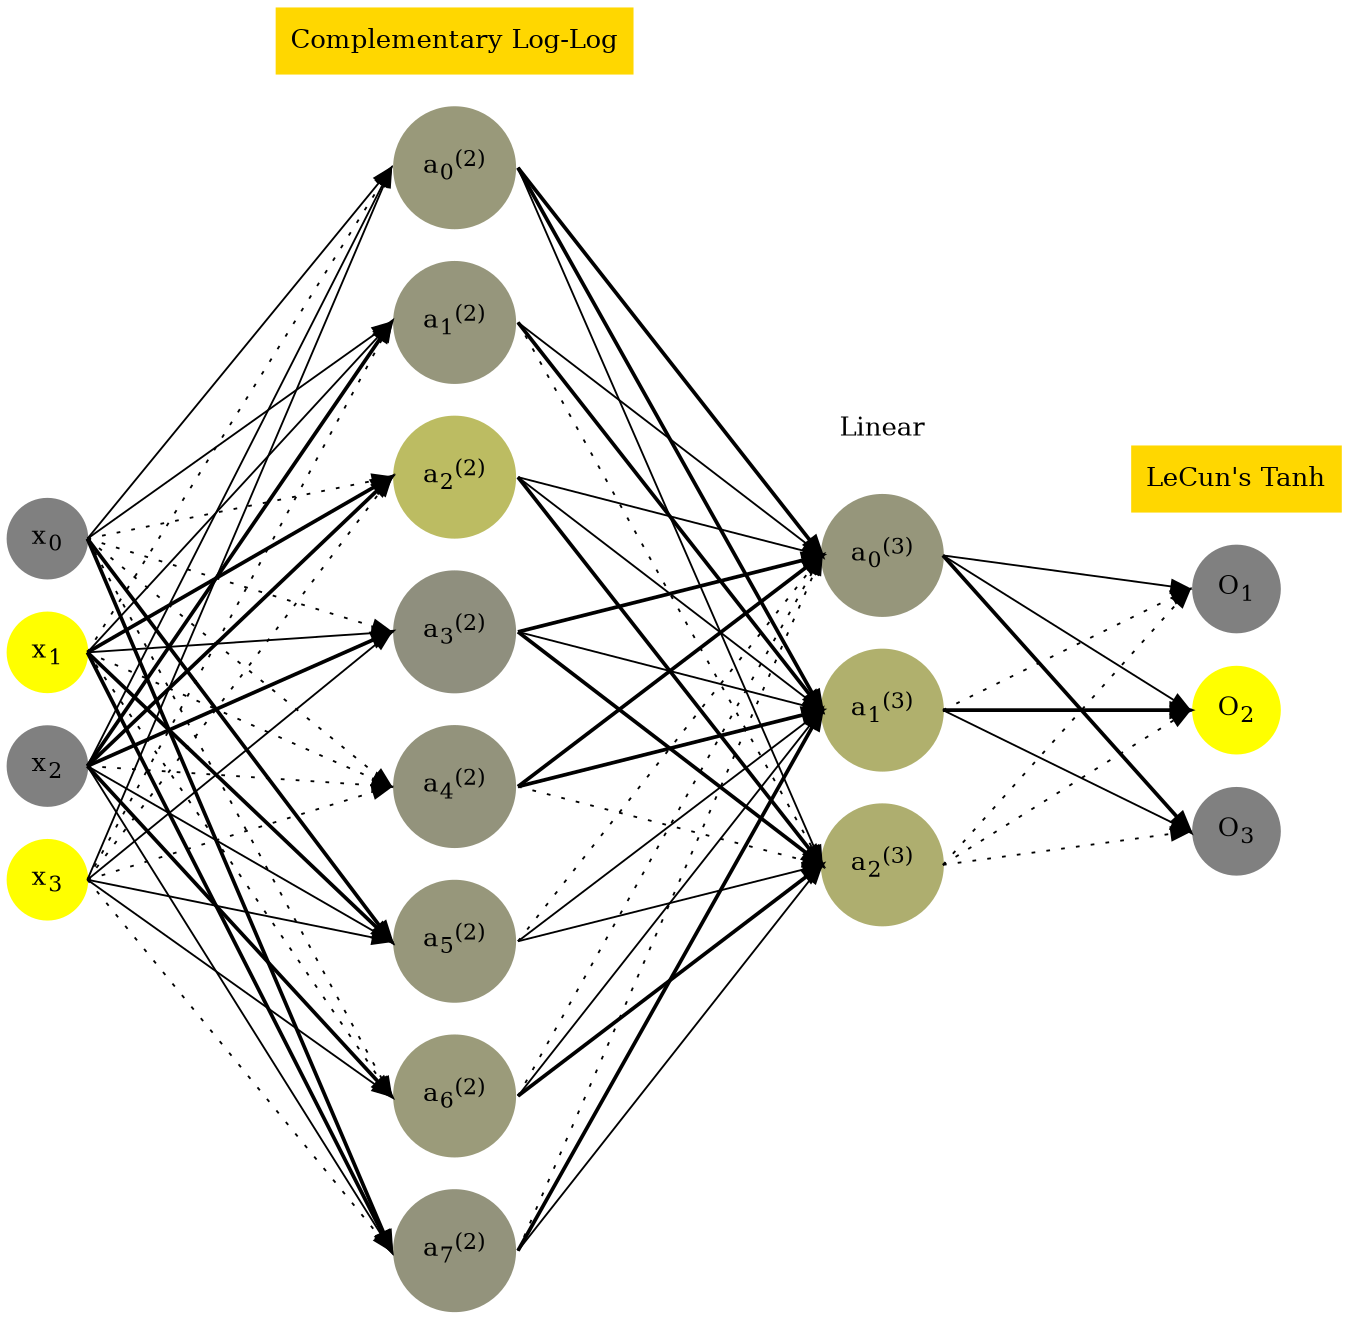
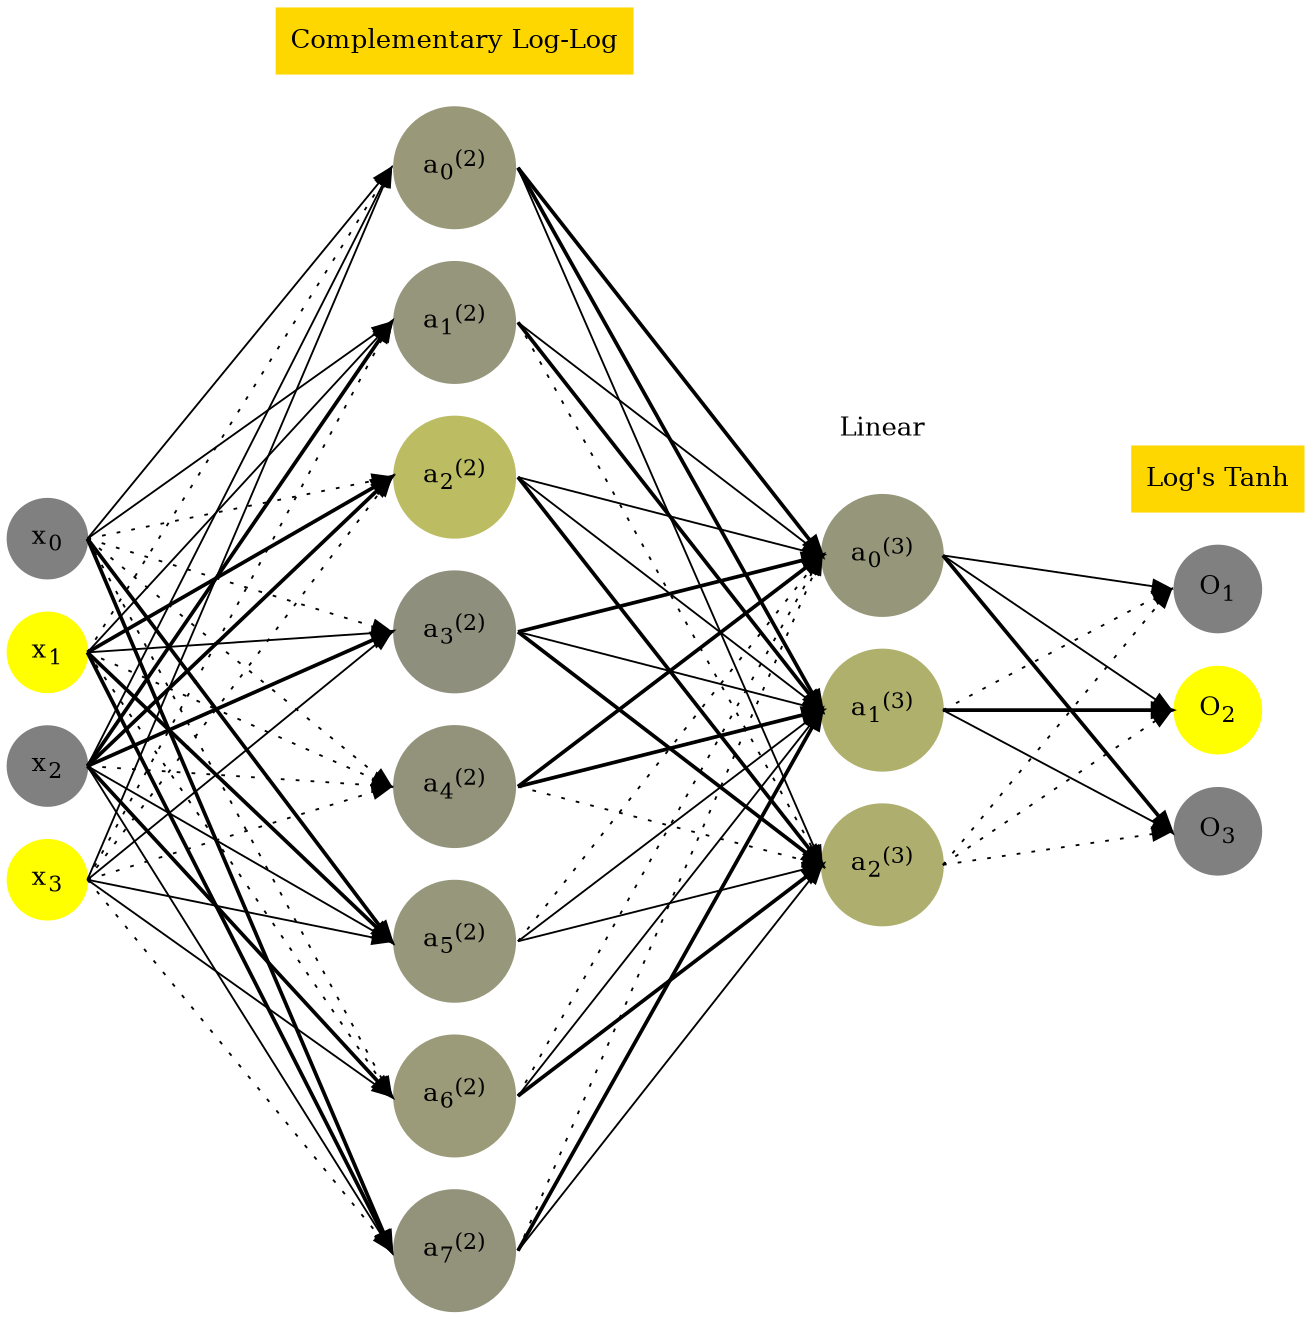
(1236, 479) -> (1218, 479)
